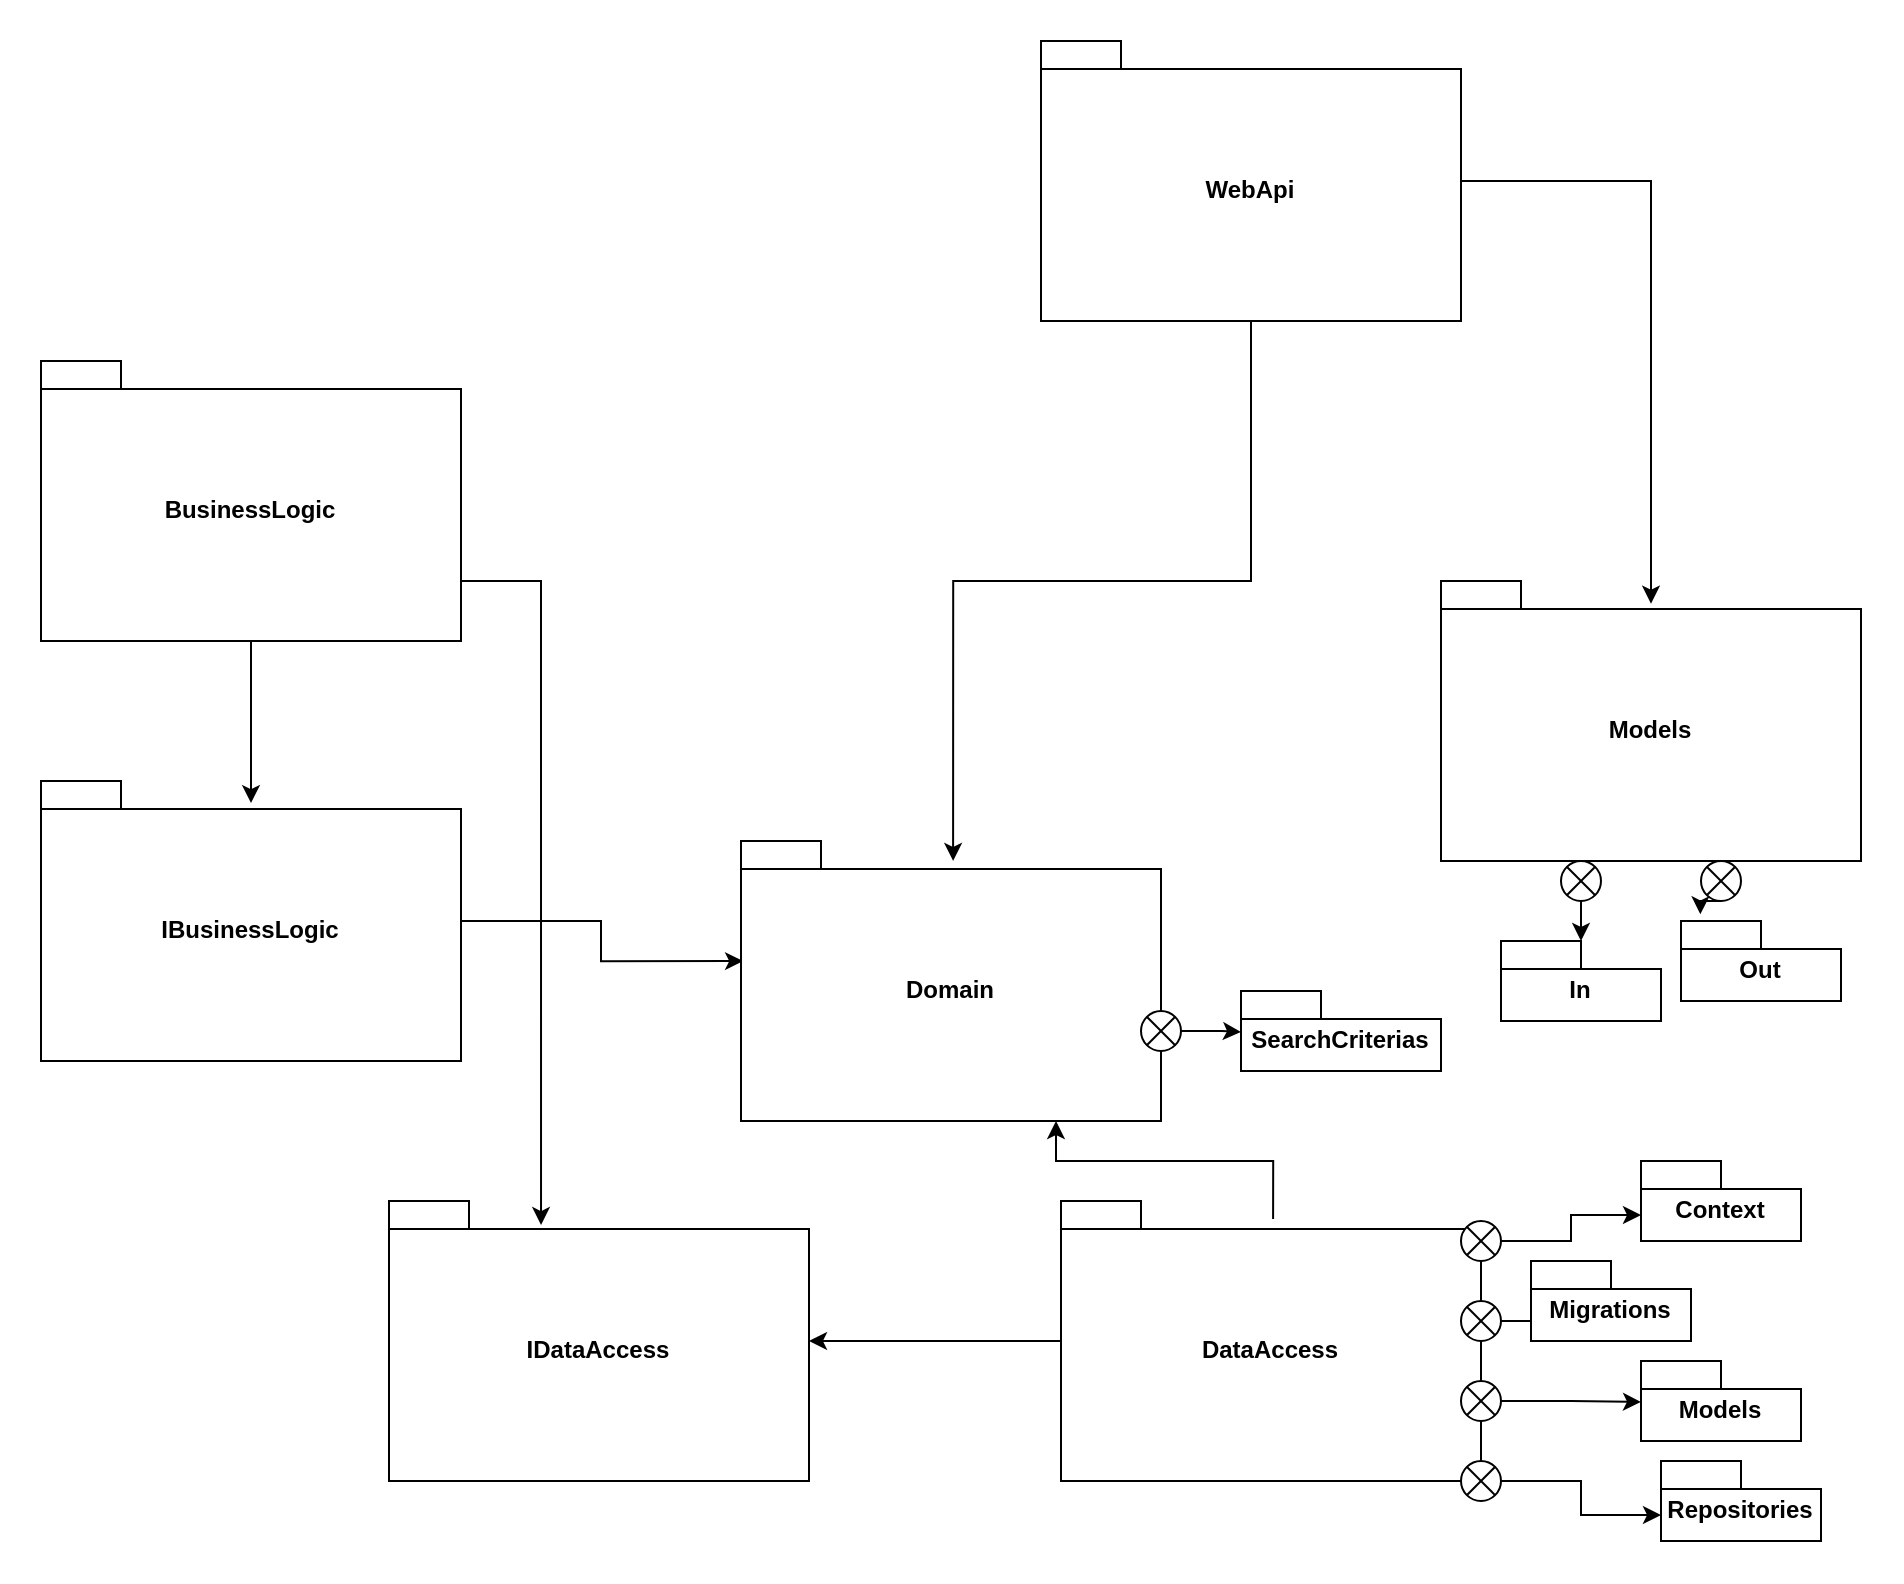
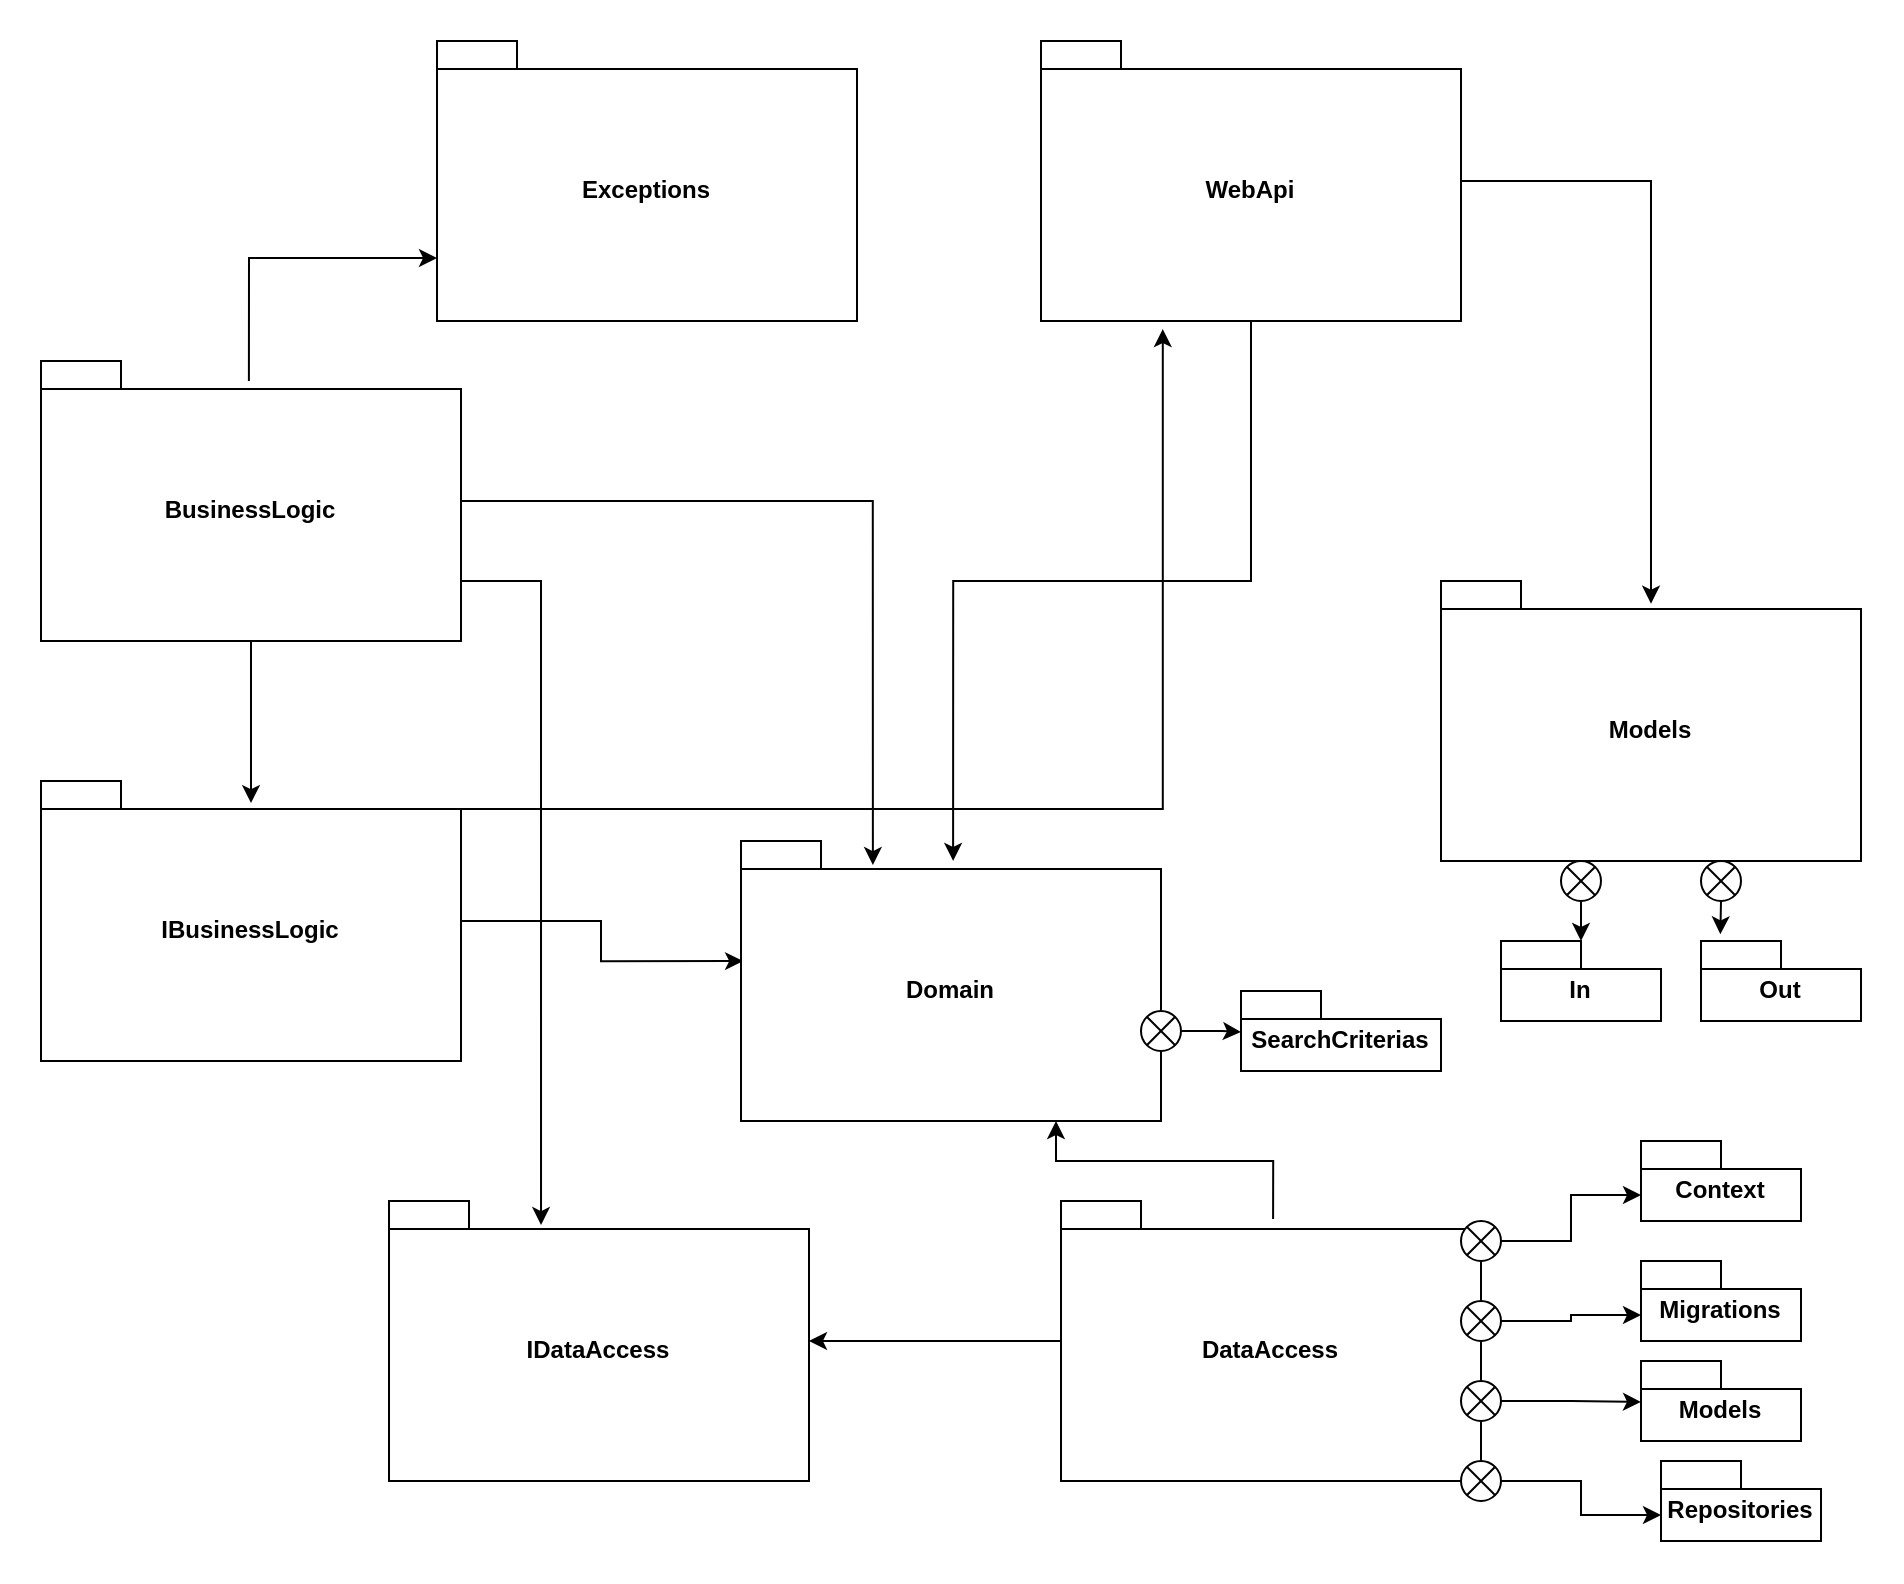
none -> (647, 181)
none -> (275, 258)
none -> (843, 501)
none -> (1046, 809)
(1761, 961) -> (1781, 981)
(1721, 1201) -> (1721, 1181)
(1611, 1301) -> (1721, 1301)
